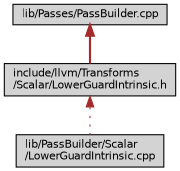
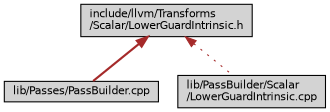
(90, 50) -> (116, 62)
